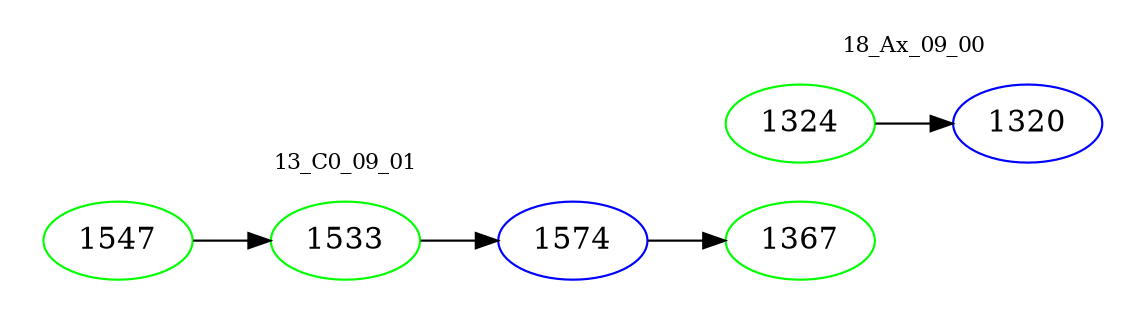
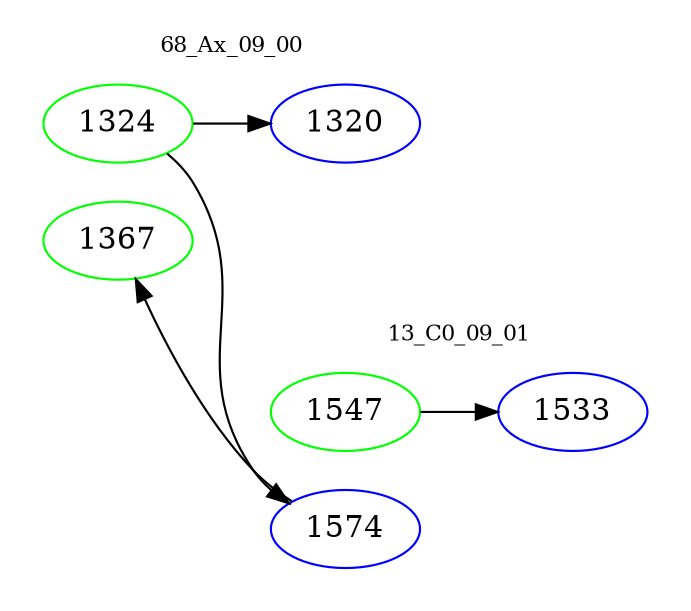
(914, 47) -> (232, 47)
(345, 241) -> (573, 412)
(448, 241) -> (221, 321)
